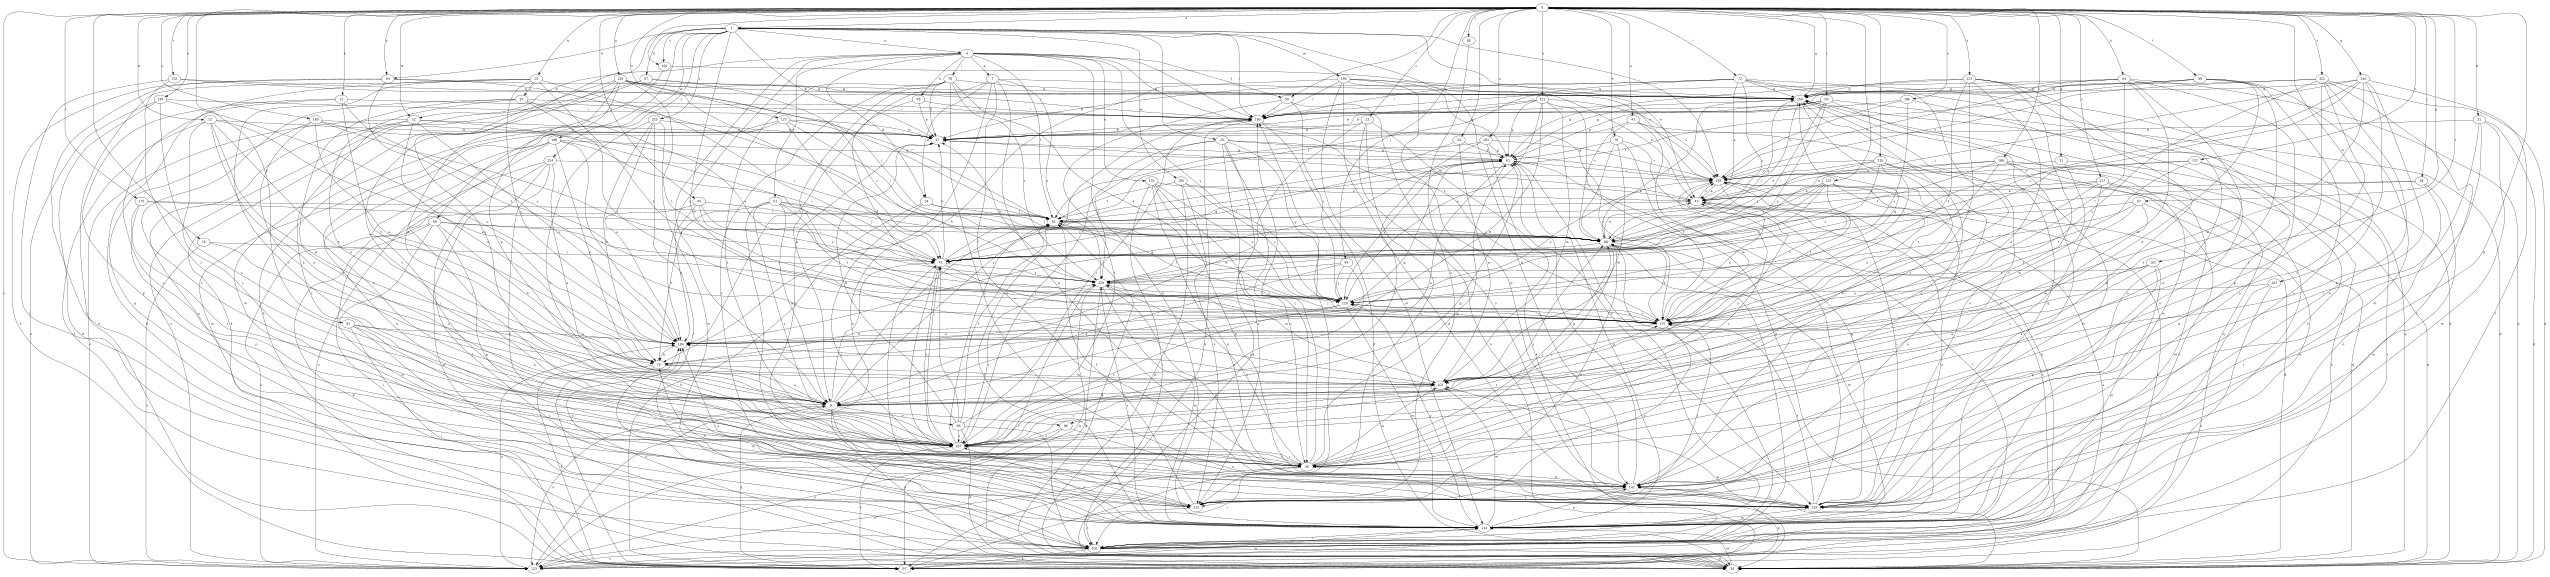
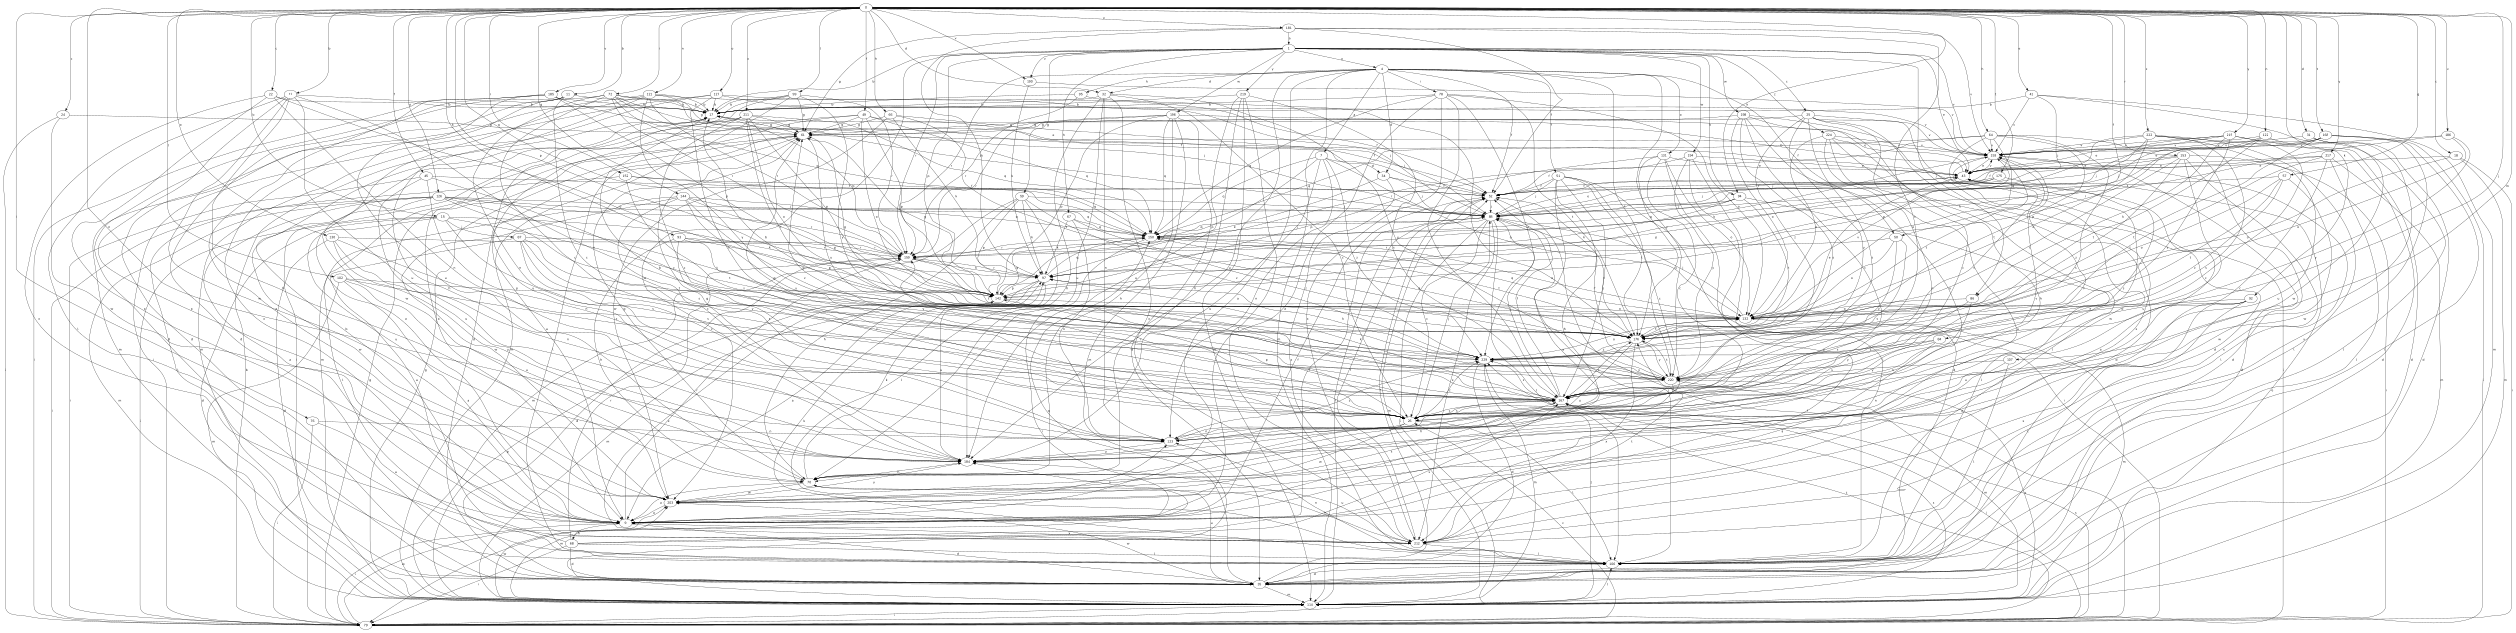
(1138, 18) -> (1289, 37)
(1469, 41) -> none
